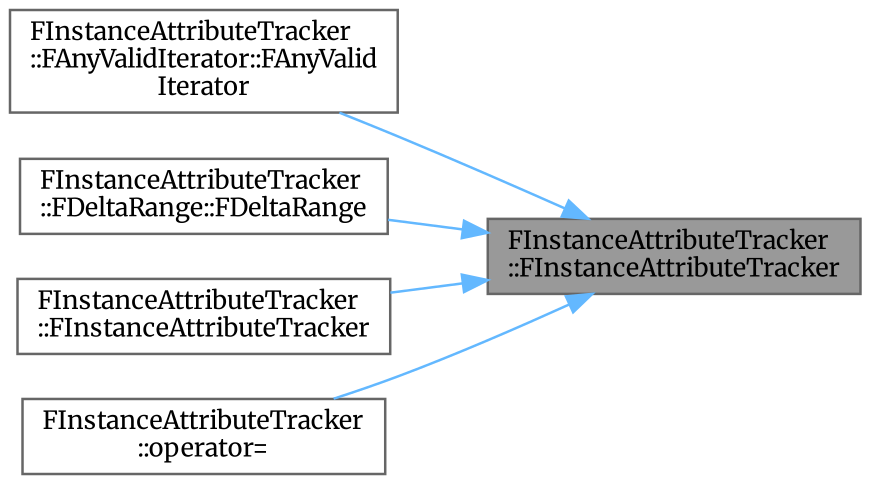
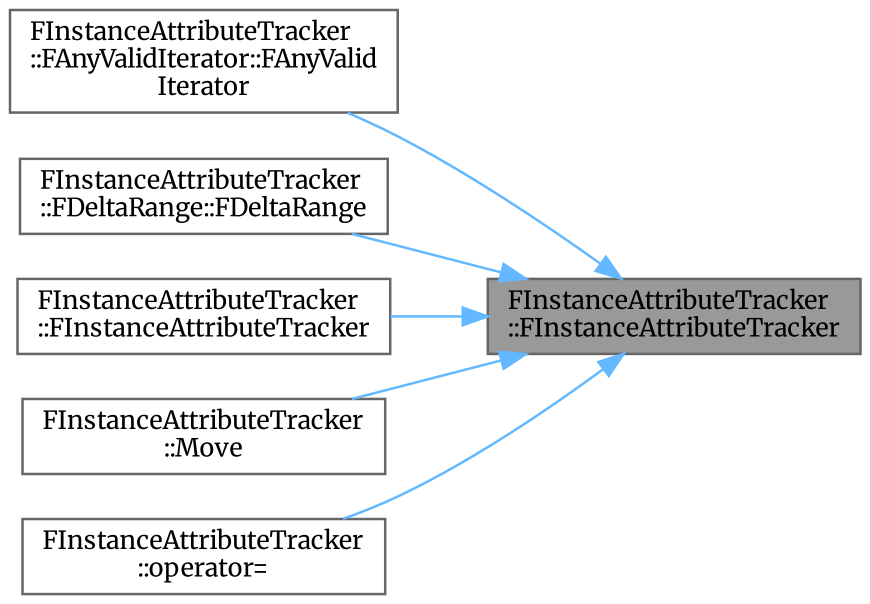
none -> (204, 436)
